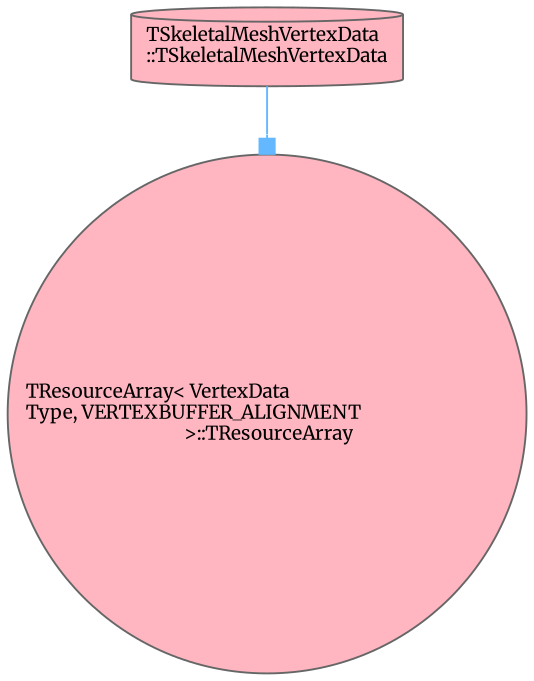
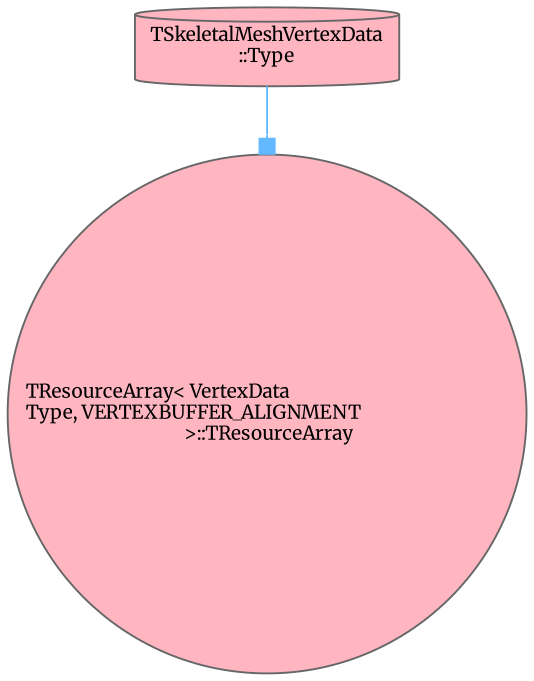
(267, 47) -> (267, 47)
